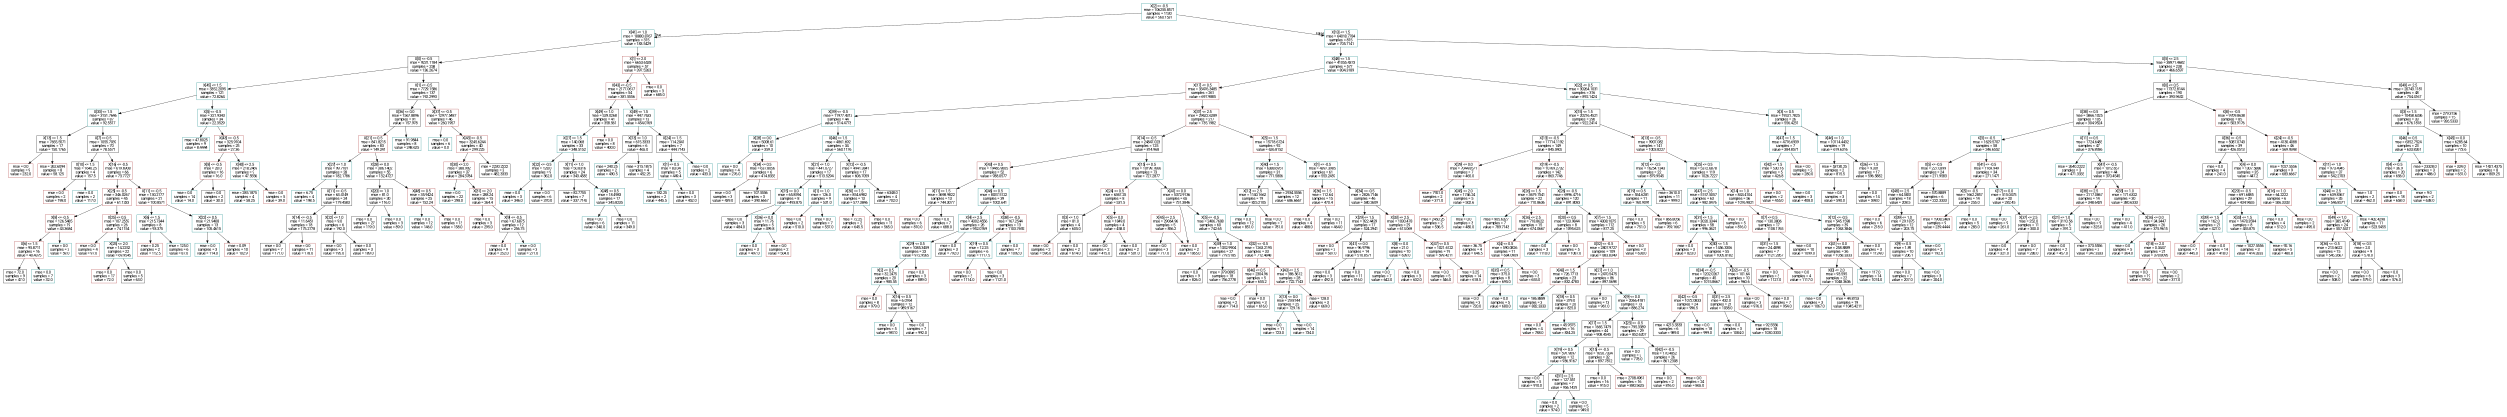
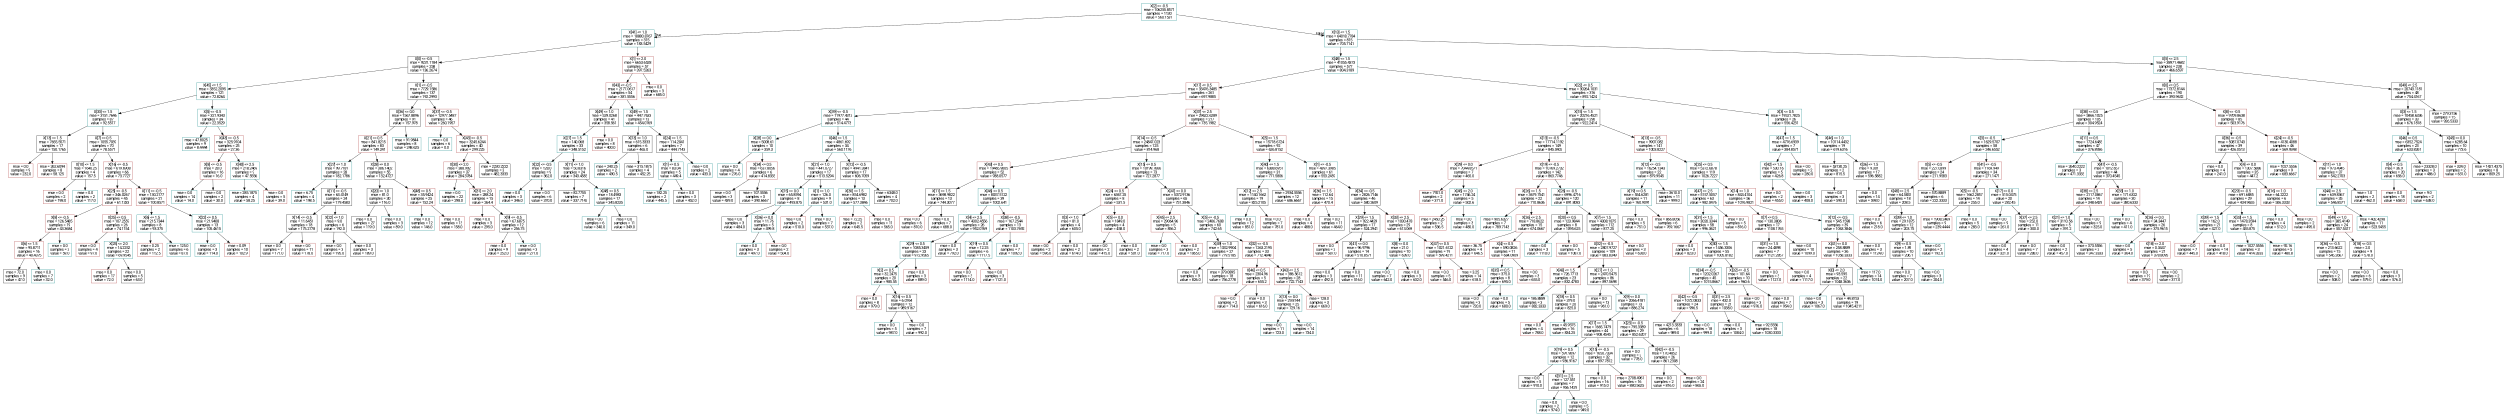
(1184, 223) -> (1172, 209)
(1158, 250) -> (1158, 250)
